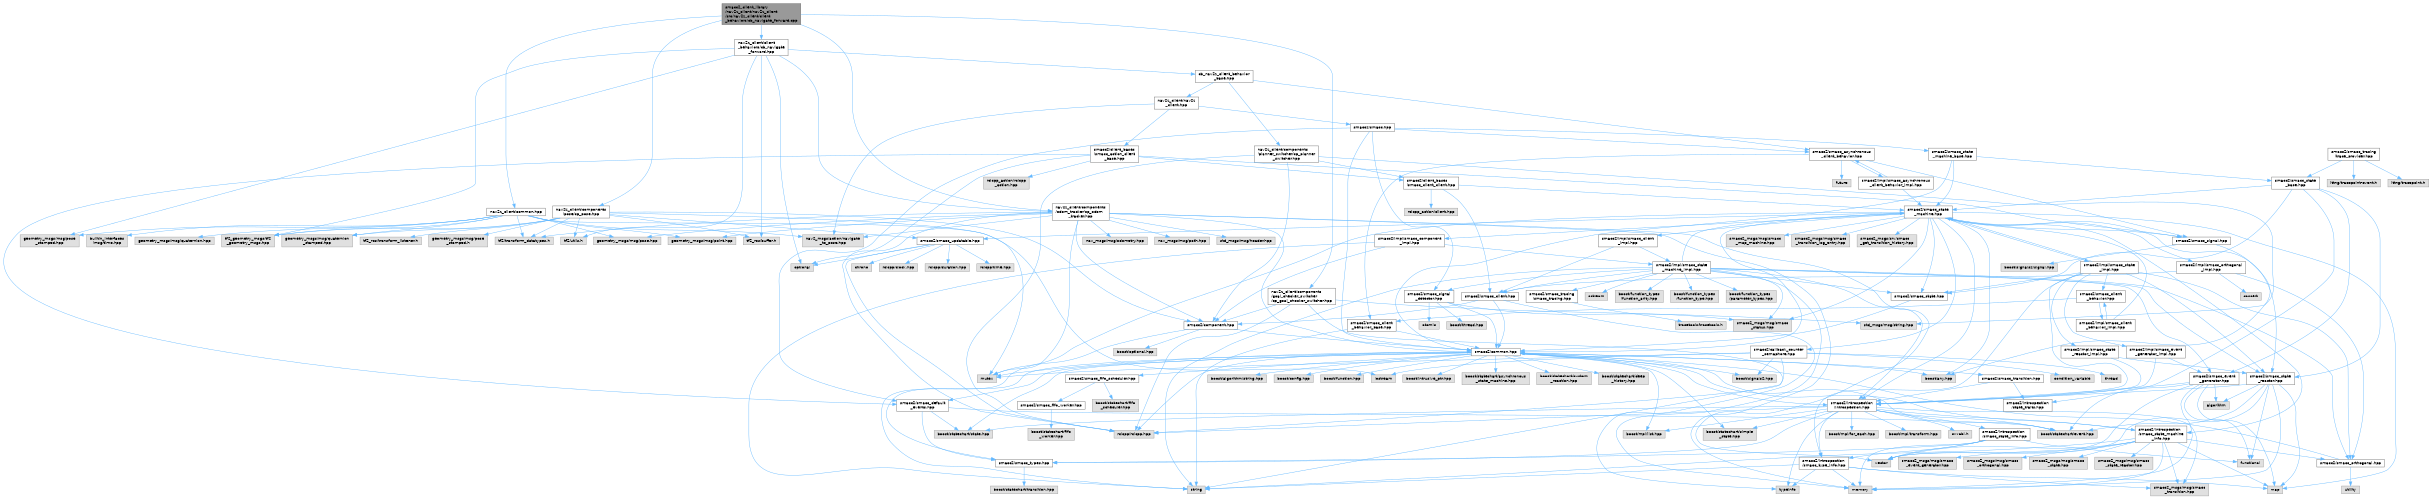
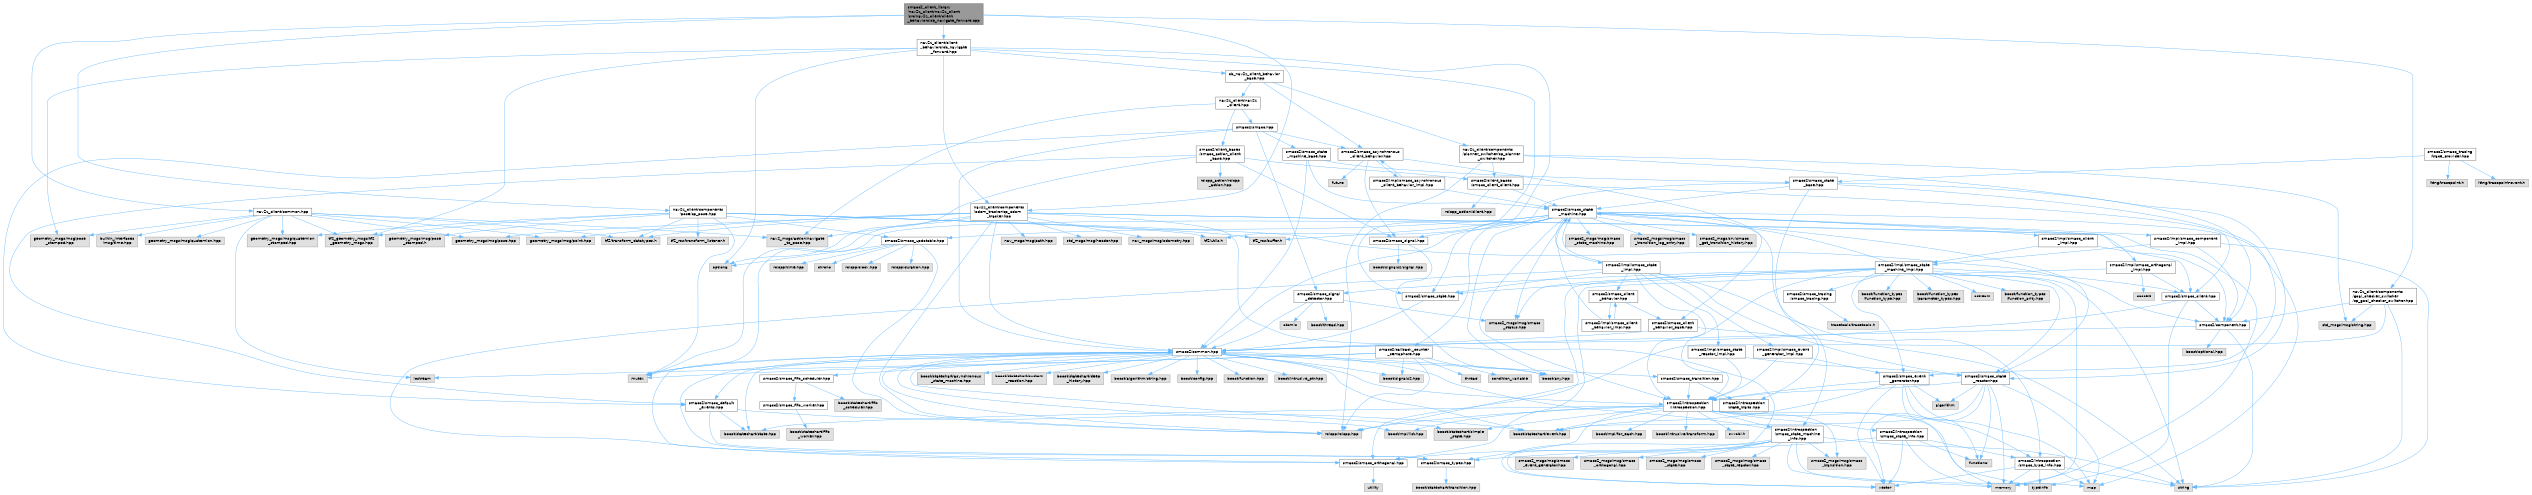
(1755, 241) -> (1594, 241)
(1913, 434) -> (1685, 434)
(1997, 479) -> (1957, 476)
